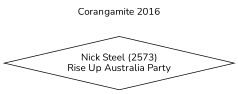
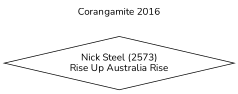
(119, 63) -> (119, 63)
